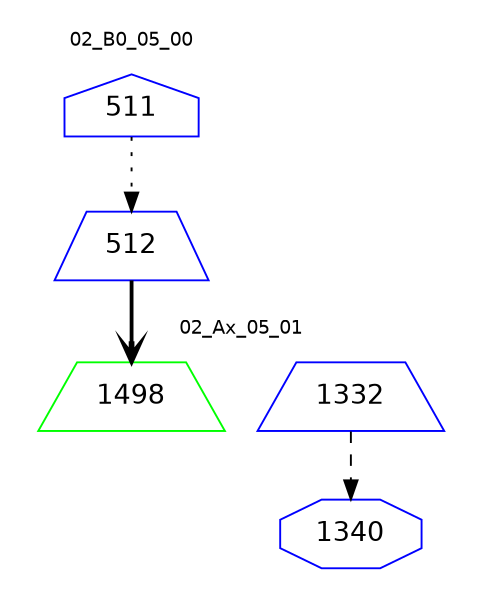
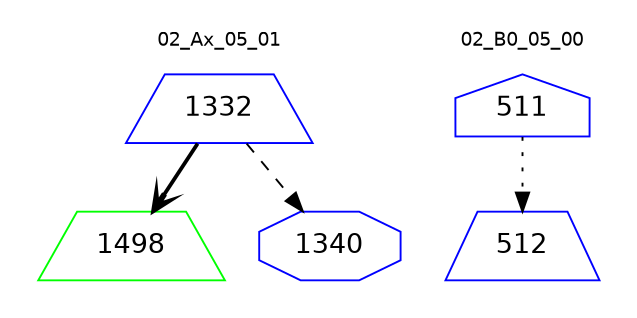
(132, 322) -> (181, 169)
